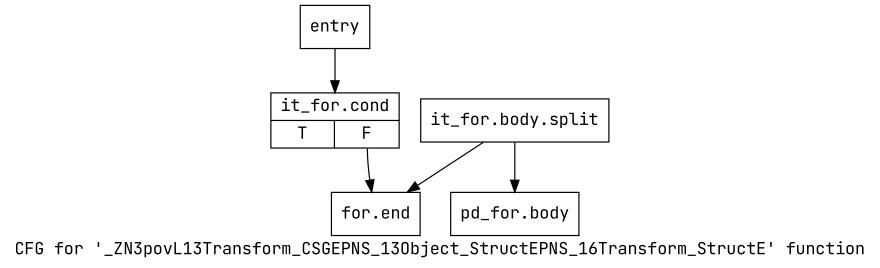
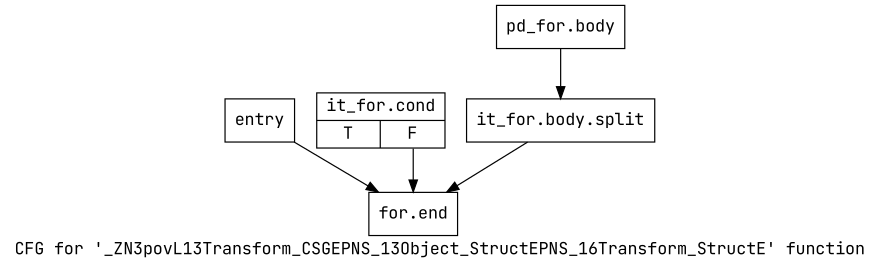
(335, 65) -> (331, 164)
(515, 161) -> (561, 68)
